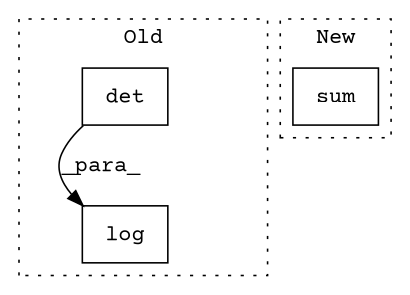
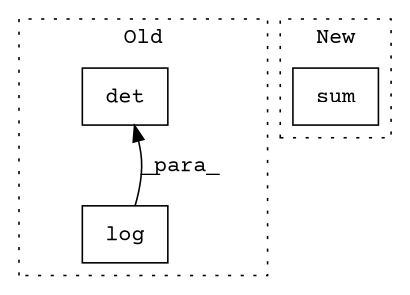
(60, 158) -> (141, 174)
